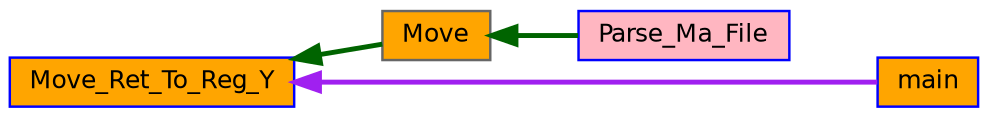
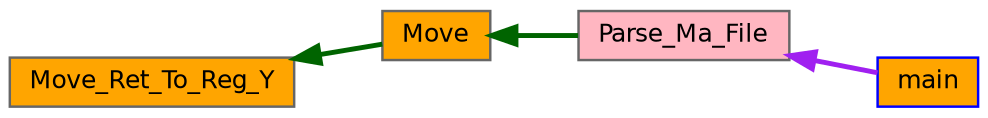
(684, 36) -> (684, 36)
(152, 82) -> (152, 82)
(599, 82) -> (846, 67)
